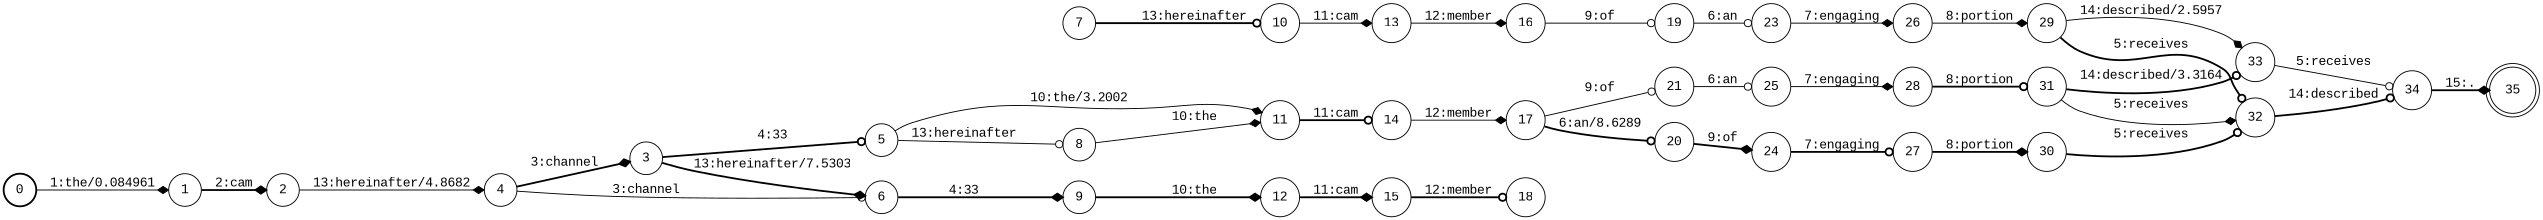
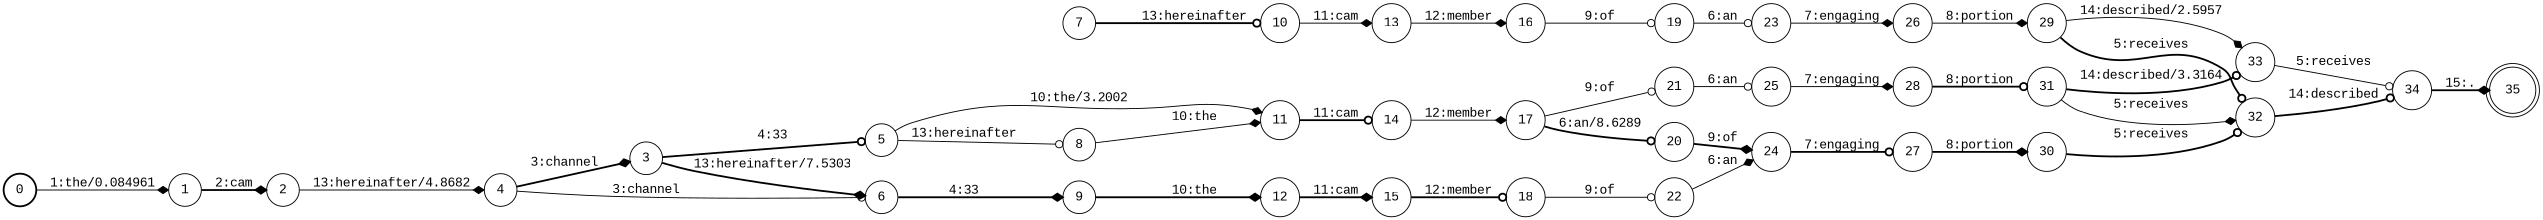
none -> (1674, 197)
